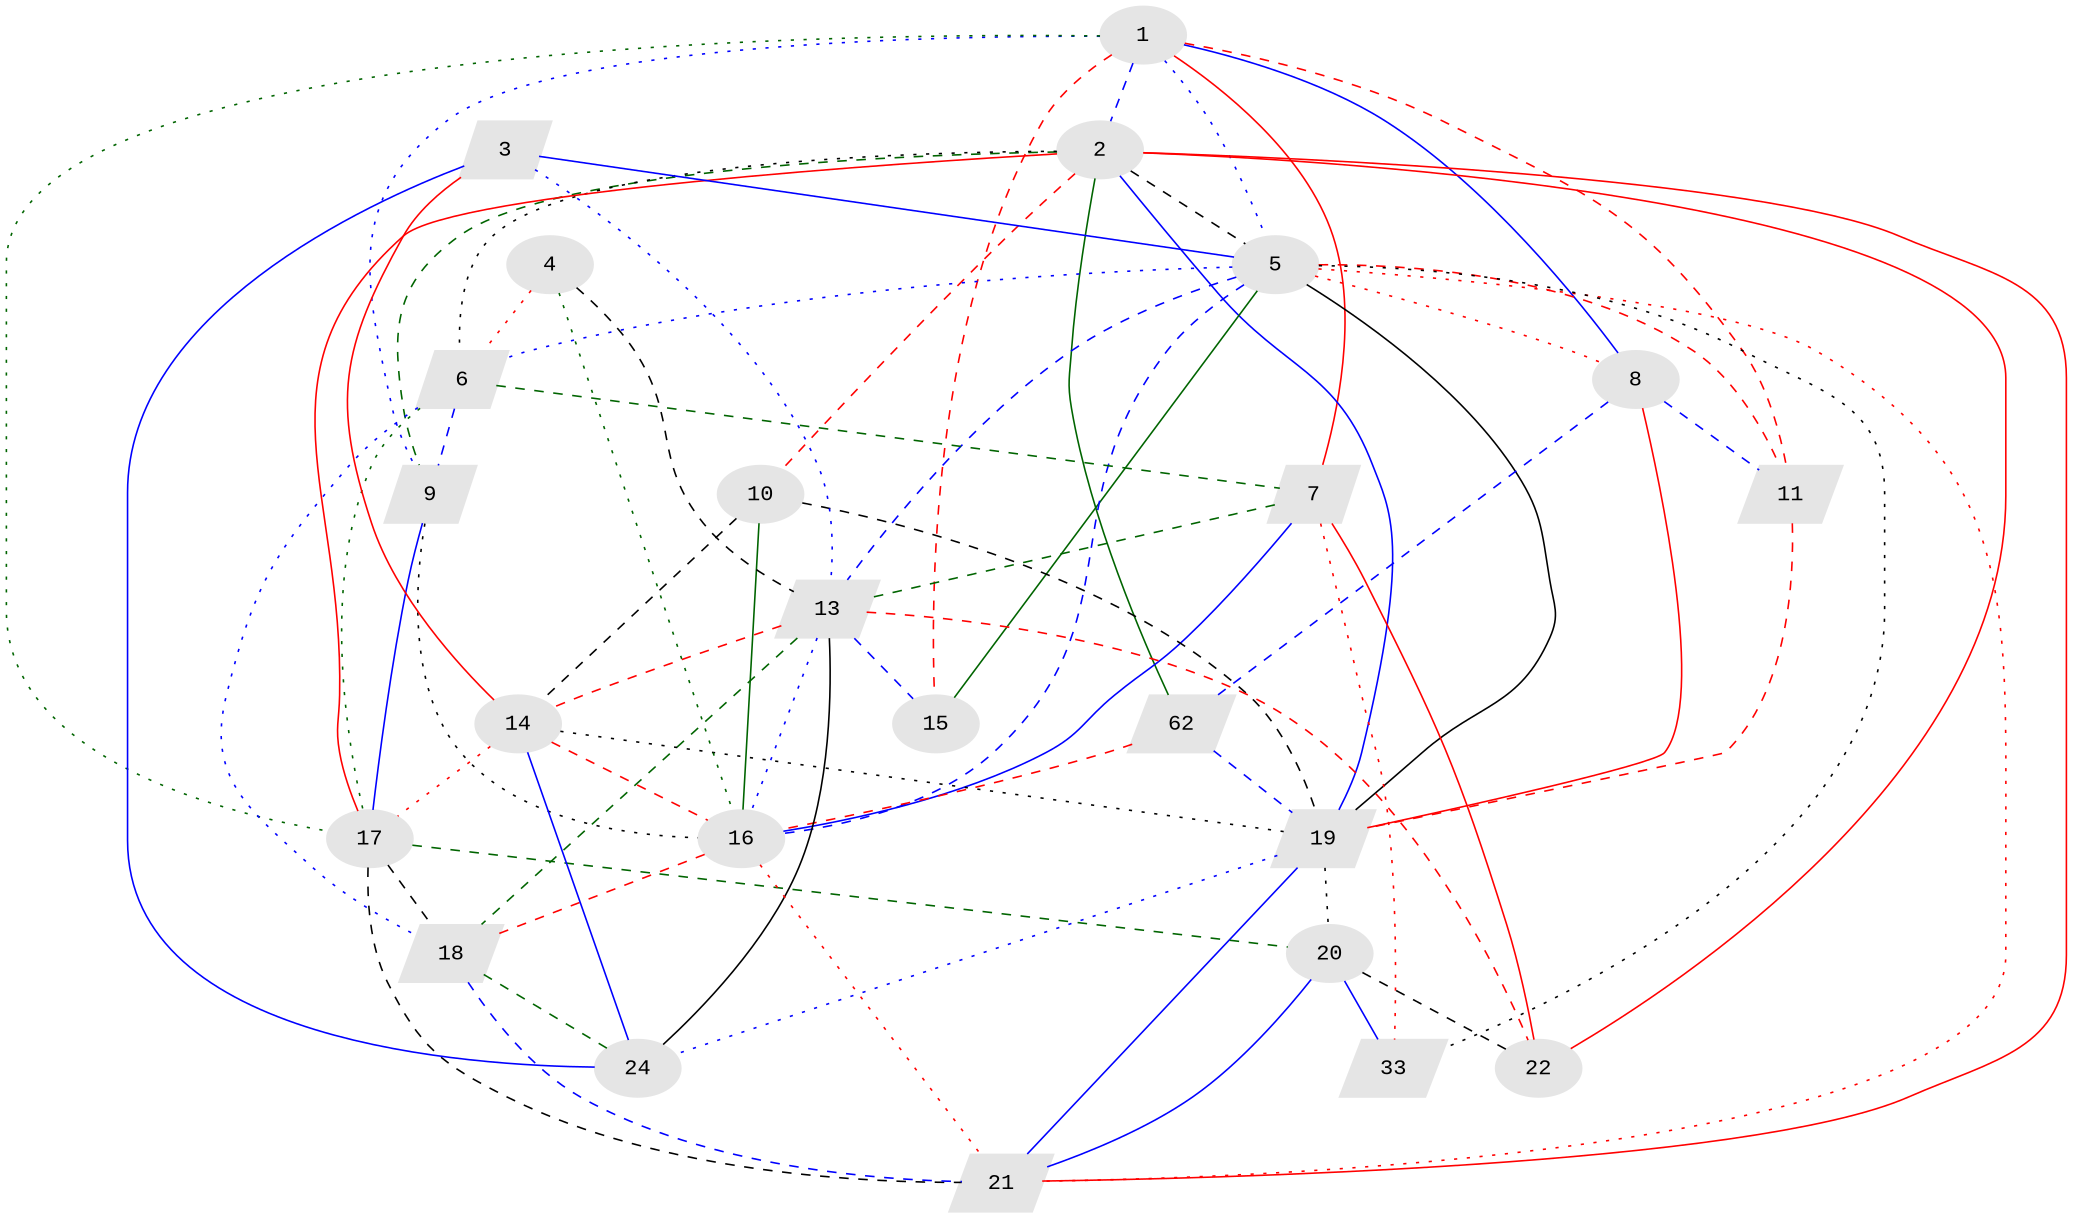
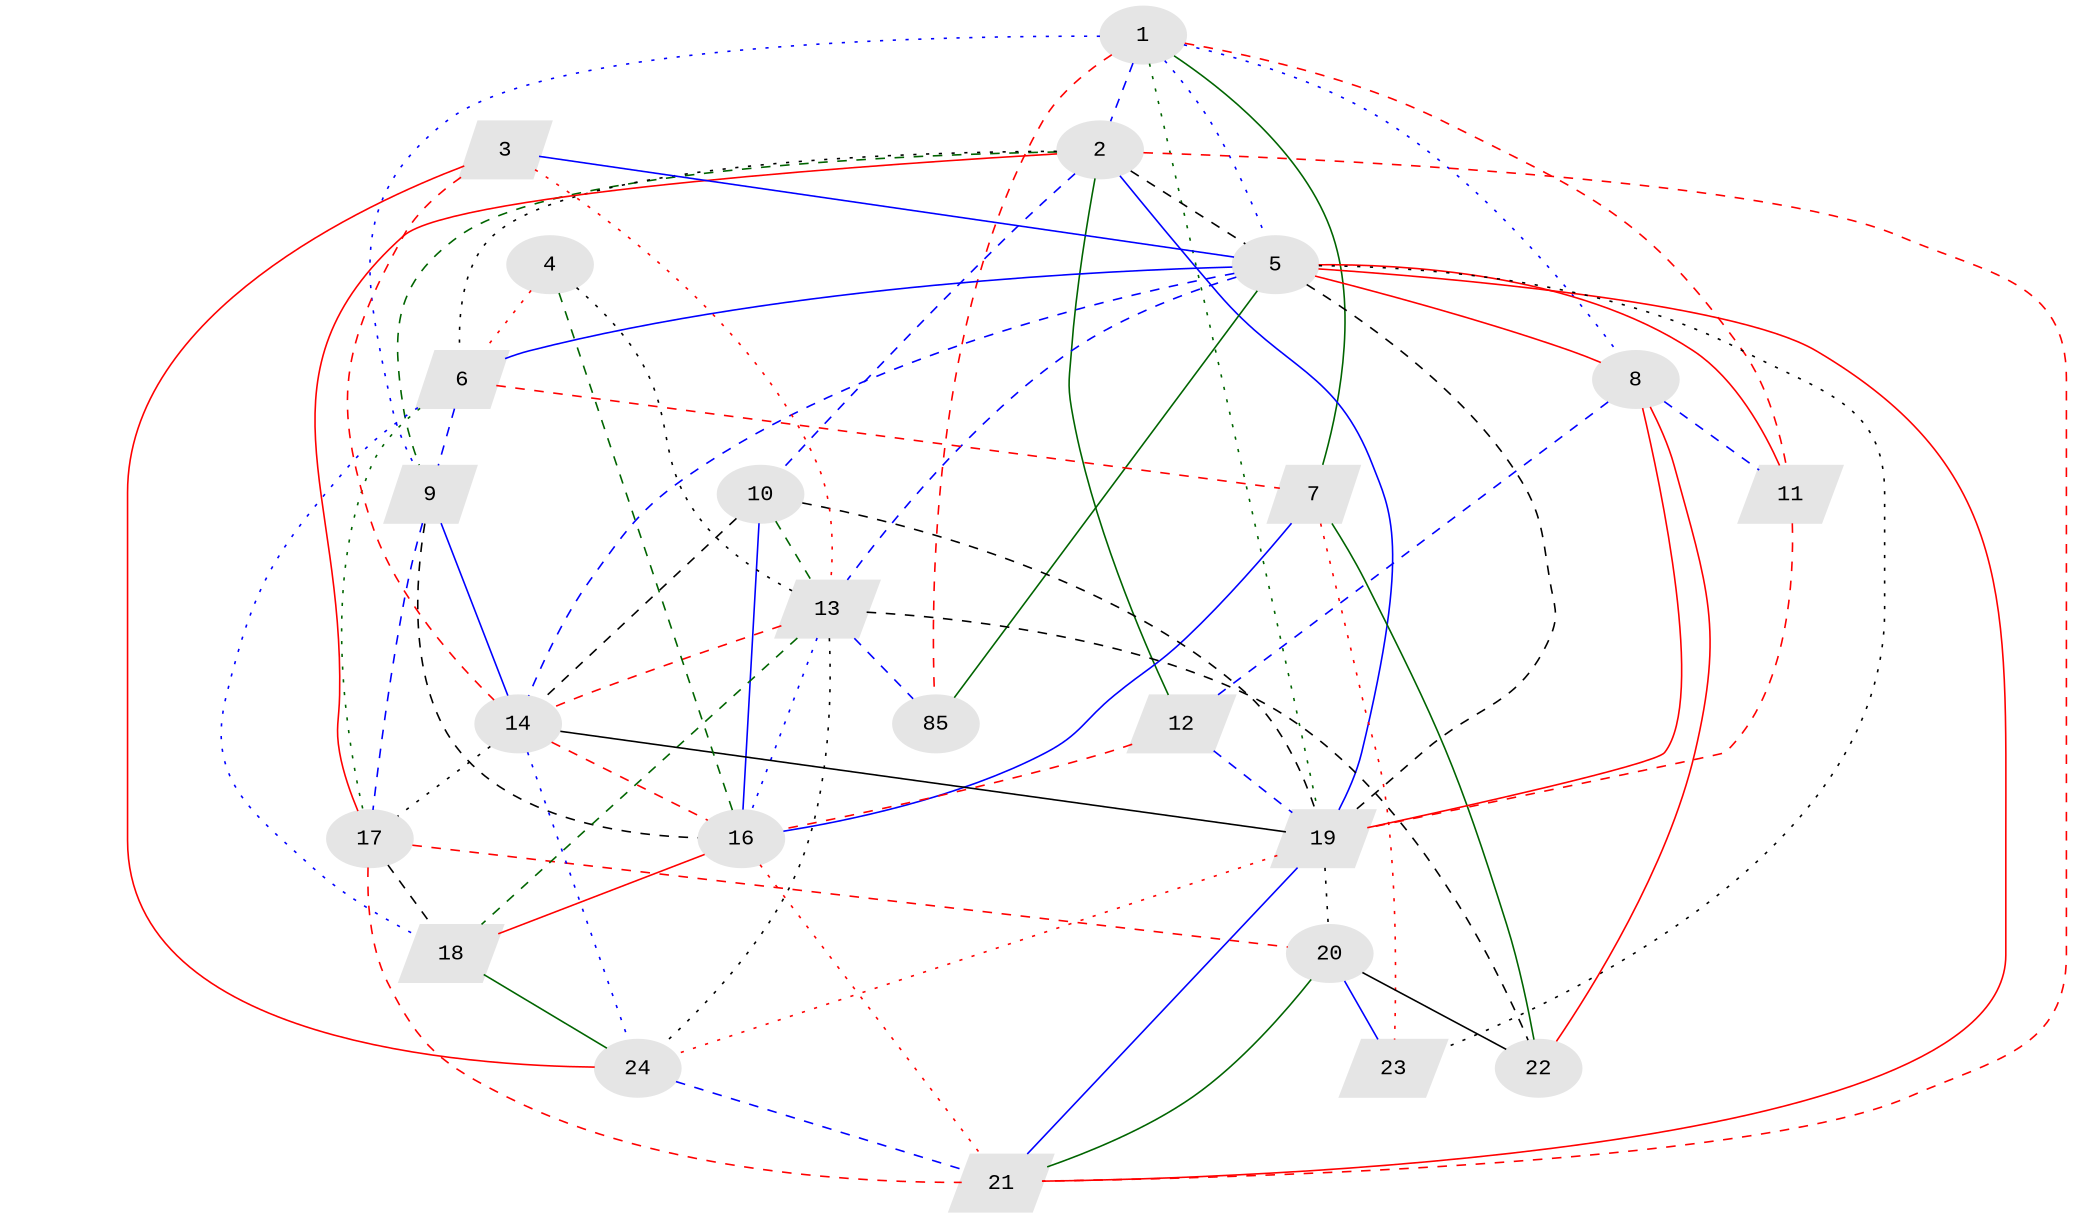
(144, 134) -> (1235, 436)
(1431, 154) -> (1431, 154)
(1331, 230) -> (1331, 230)
(866, 293) -> (866, 293)
(1459, 315) -> (1459, 315)
(926, 318) -> (926, 318)
(1633, 319) -> (1633, 319)
(737, 341) -> (737, 341)
(1989, 344) -> (1698, 736)
(888, 437) -> (888, 437)
(351, 442) -> (351, 442)
(669, 452) -> (669, 452)
(1544, 543) -> (1544, 543)
(646, 552) -> (646, 552)
(1043, 558) -> (793, 551)
none -> (474, 609)
(1076, 619) -> (824, 400)
(393, 666) -> (393, 666)
(751, 666) -> (751, 666)
(128, 703) -> (128, 703)
(2066, 718) -> (2066, 718)
(1292, 721) -> (1326, 747)
(936, 724) -> (936, 724)
(1181, 724) -> (1181, 724)
(460, 751) -> (460, 751)
(1455, 773) -> (1455, 773)
(444, 781) -> (444, 781)
(923, 782) -> (923, 782)
(800, 863) -> (800, 863)
(2006, 879) -> (2006, 879)
(575, 889) -> (575, 889)
(601, 894) -> (601, 894)
(850, 896) -> (850, 896)
(976, 955) -> (976, 955)
(545, 1011) -> (545, 1011)
(1434, 1011) -> (1434, 1011)
(1394, 1068) -> (1394, 1068)
(1195, 1095) -> (1195, 1095)
(590, 1130) -> (590, 1130)
(688, 1142) -> (821, 1126)
